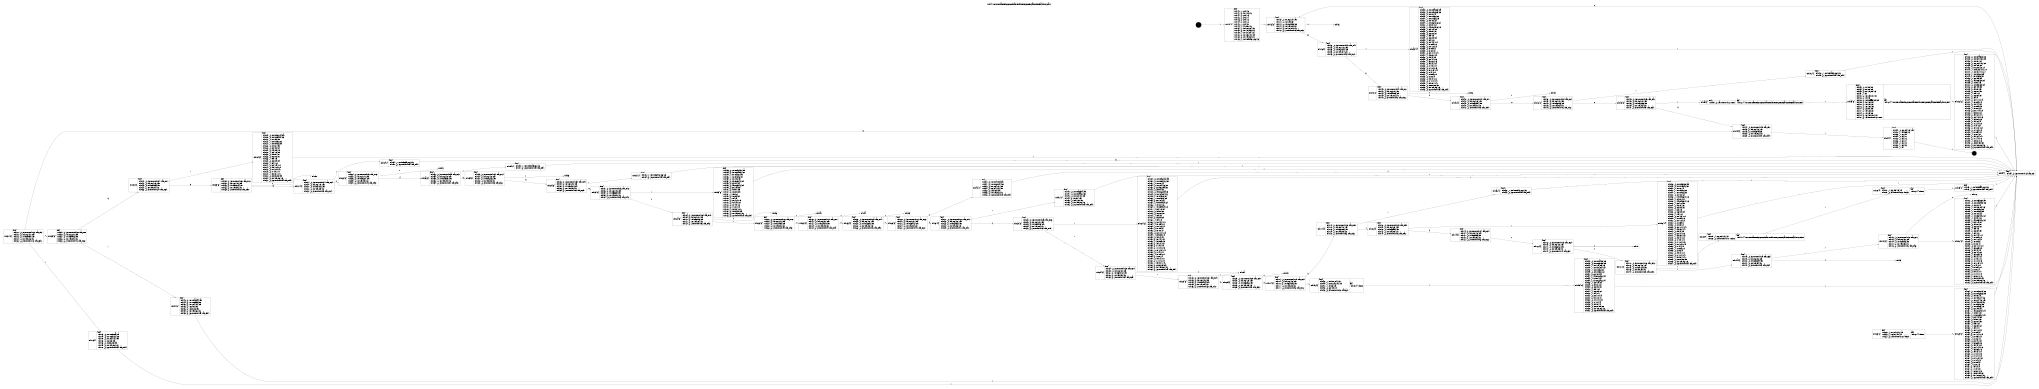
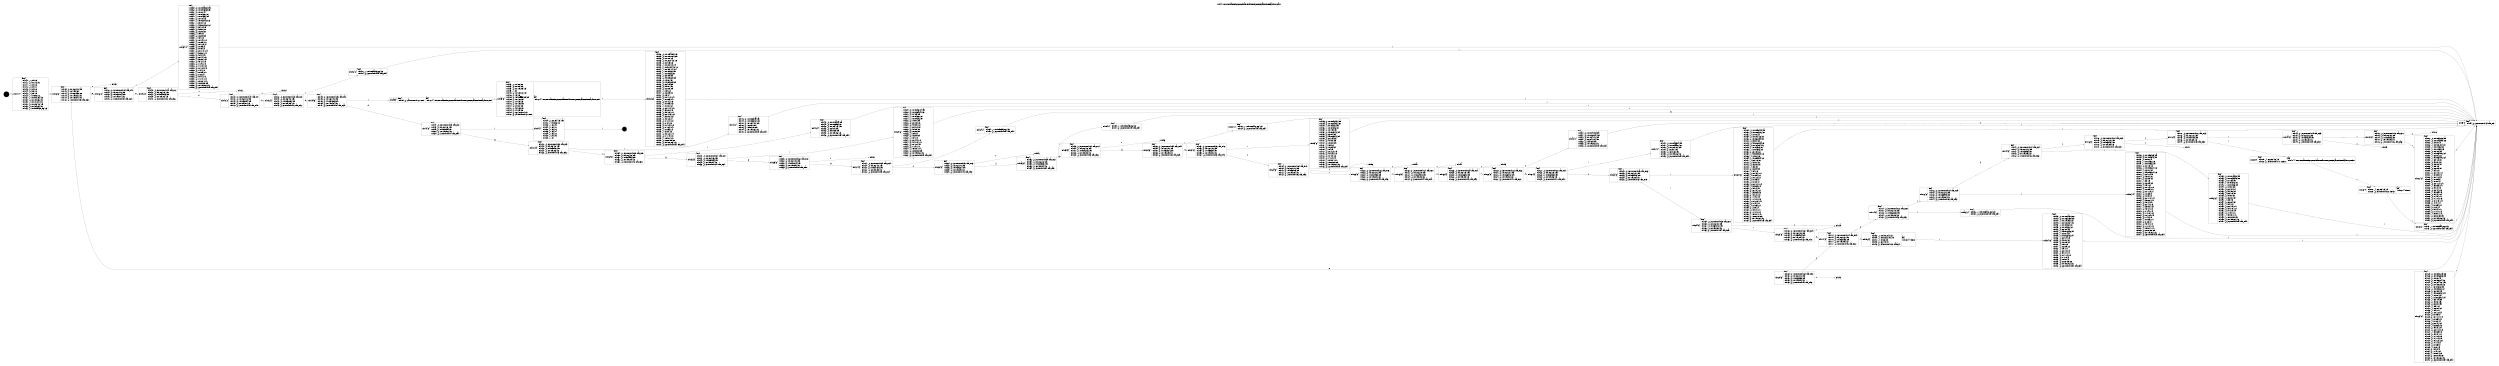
(844, 131) -> (494, 140)
none -> (2229, 199)
(1220, 282) -> (1816, 237)
(1899, 334) -> none
